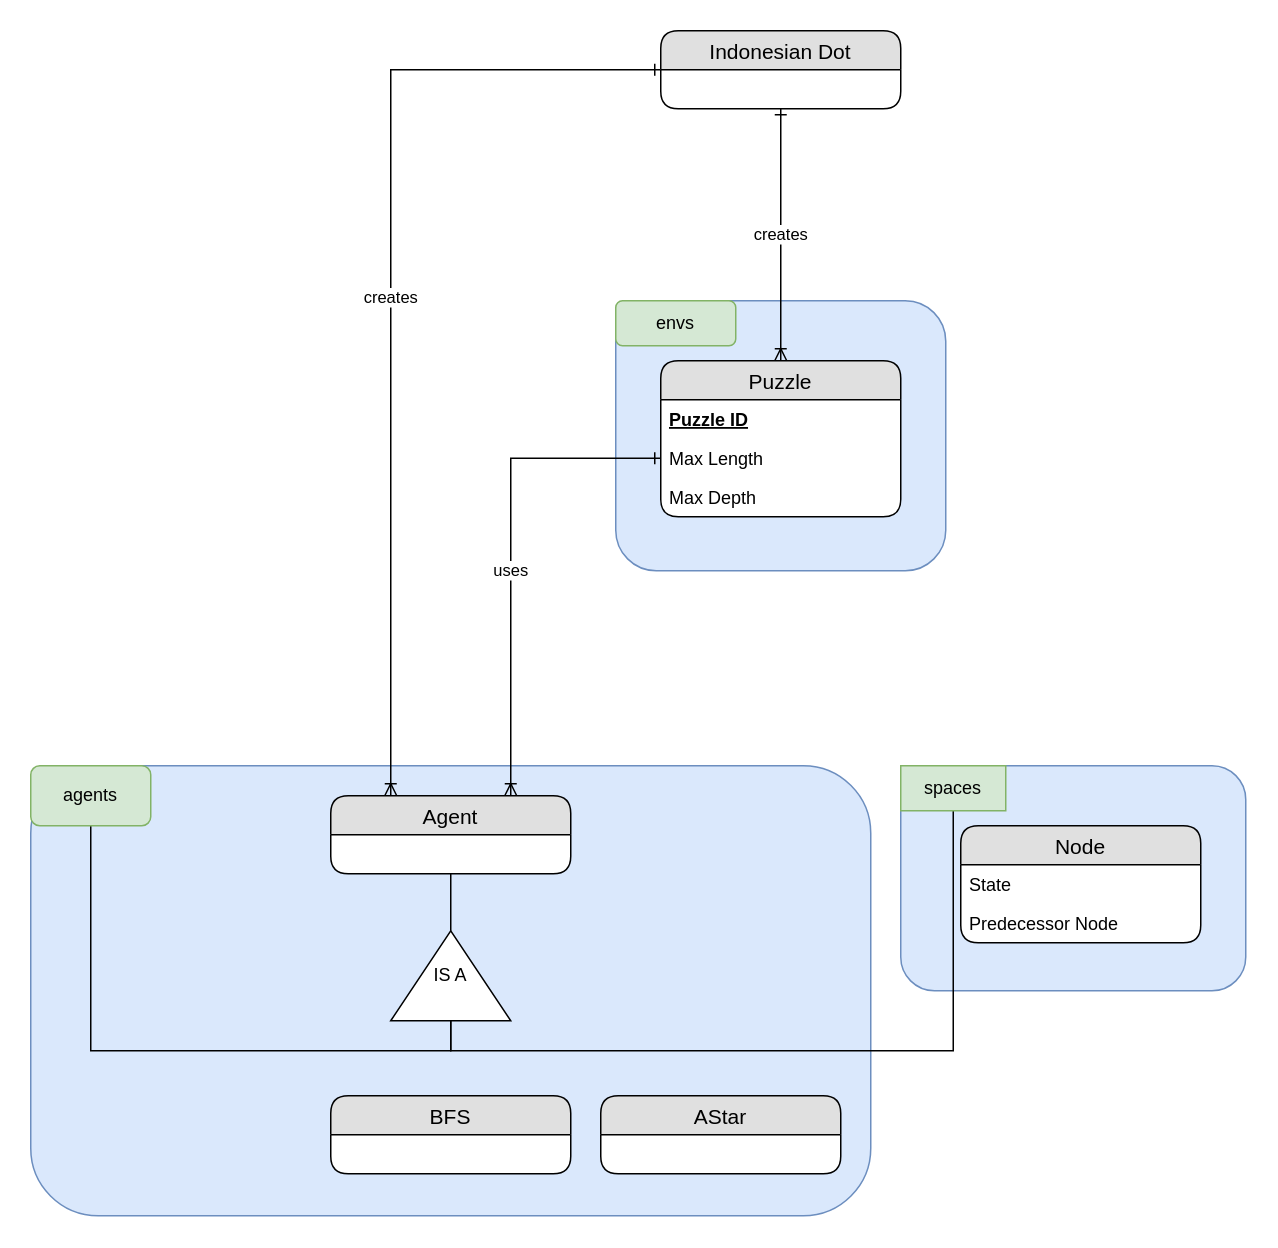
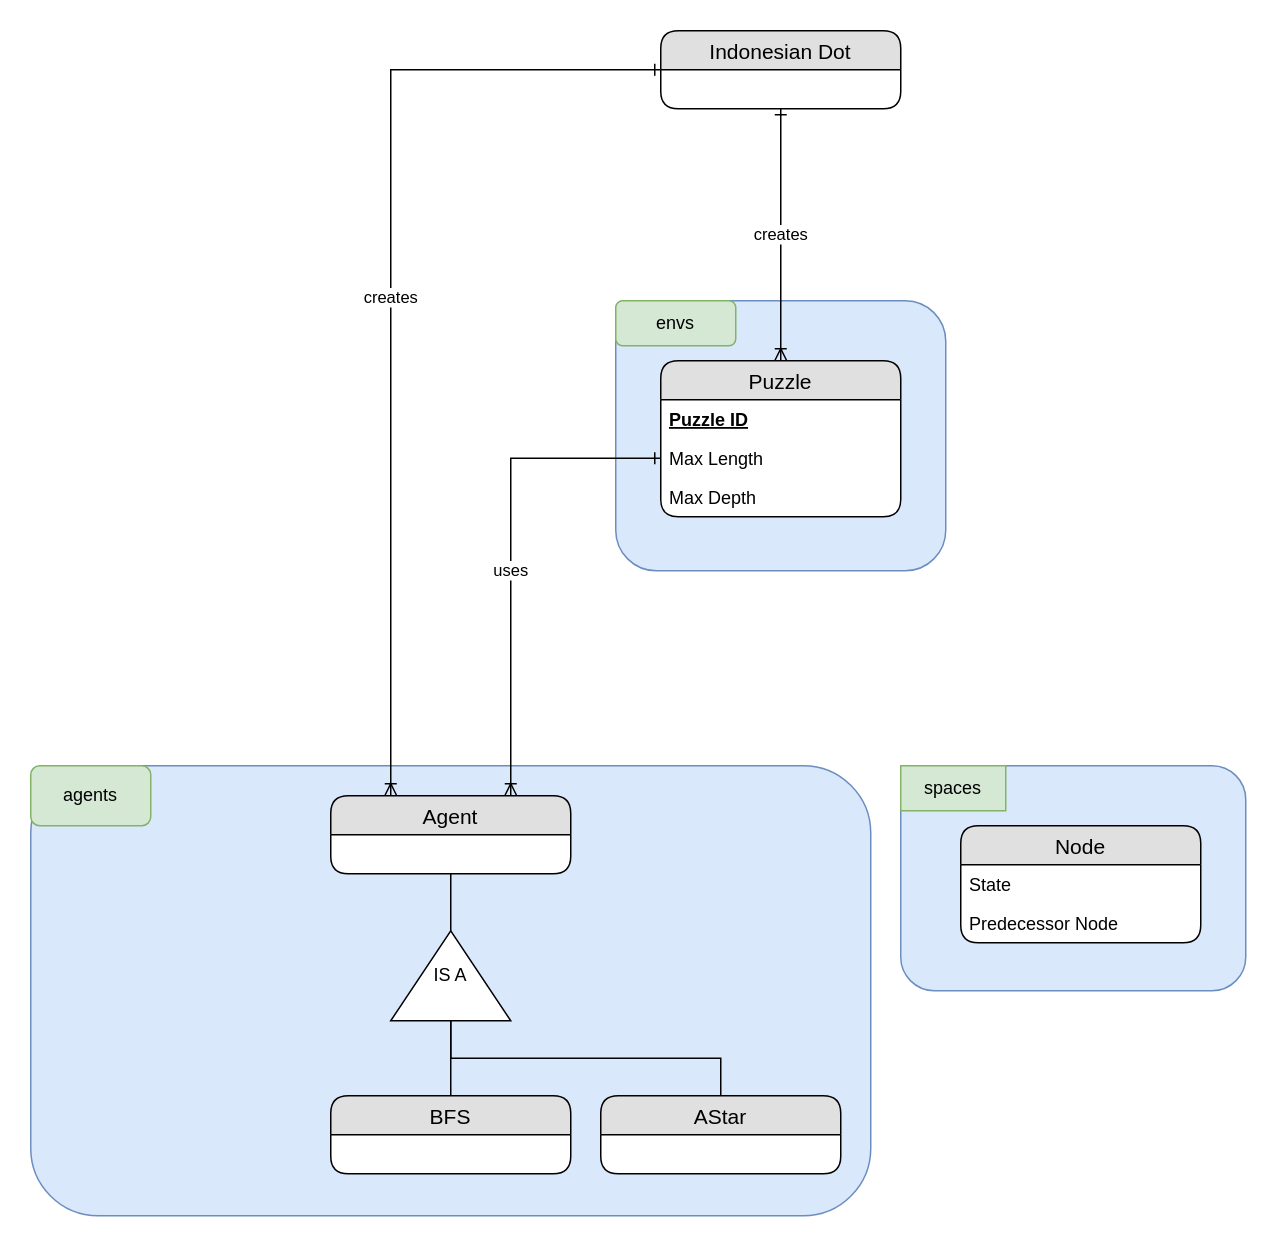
(157, 1051) -> (451, 1078)
(823, 1051) -> (605, 1058)
